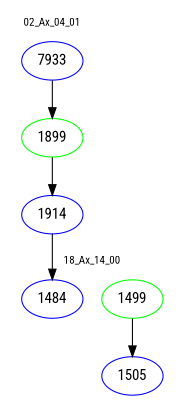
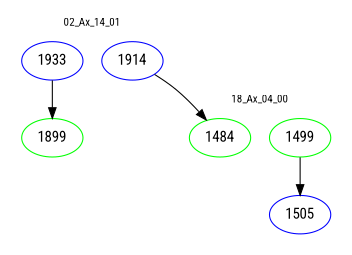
(52, 23) -> (92, 23)
(52, 61) -> (52, 61)
(52, 171) -> none
(92, 261) -> (260, 100)
(52, 299) -> (220, 138)
